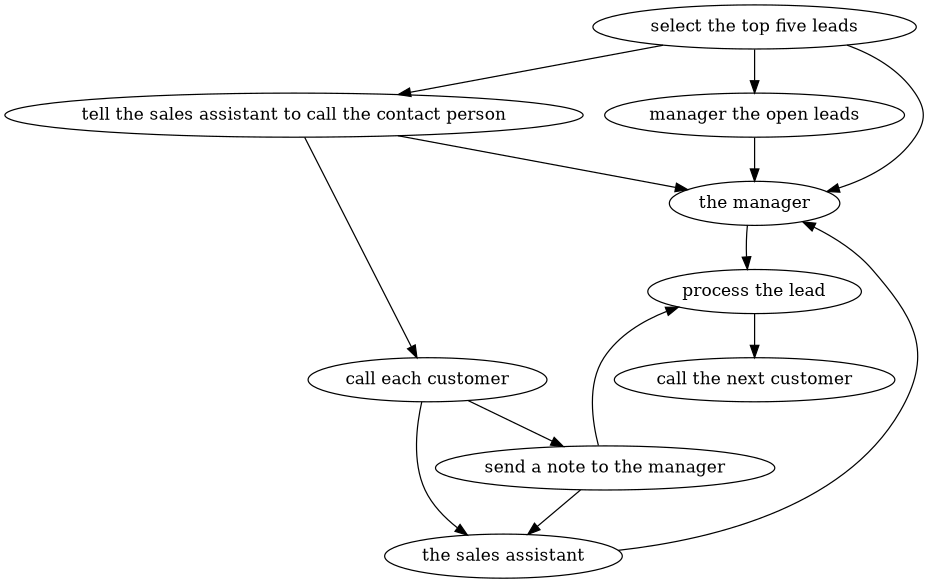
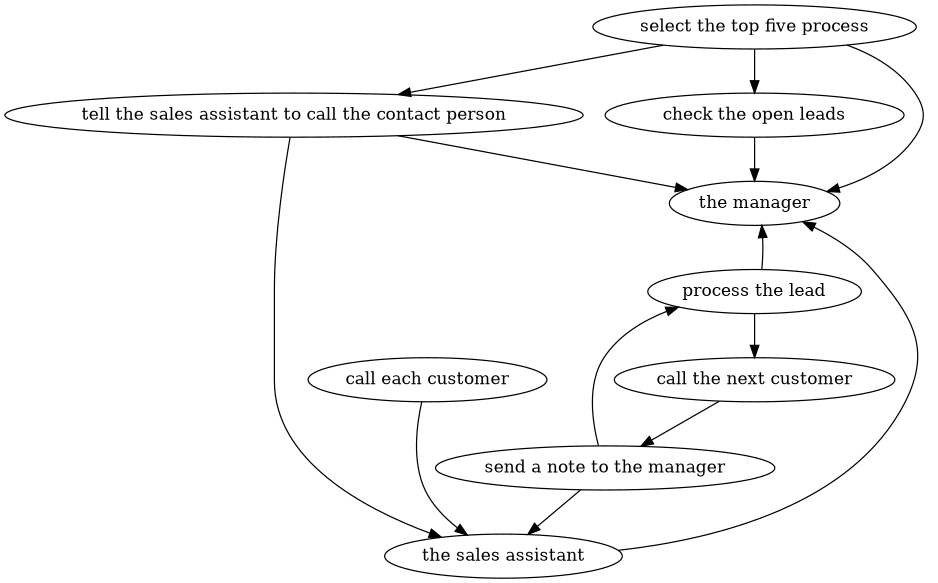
(755, 27) -> (755, 27)
(755, 115) -> (755, 115)
(746, 241) -> (763, 253)
(358, 242) -> (274, 374)
(510, 421) -> (686, 421)
